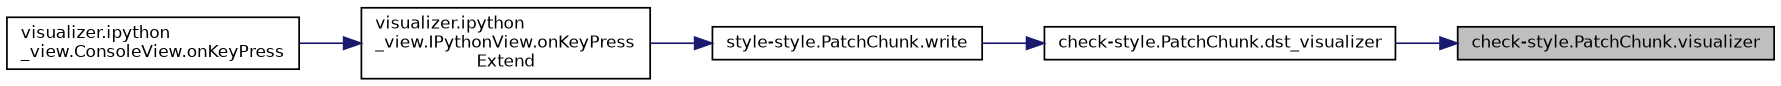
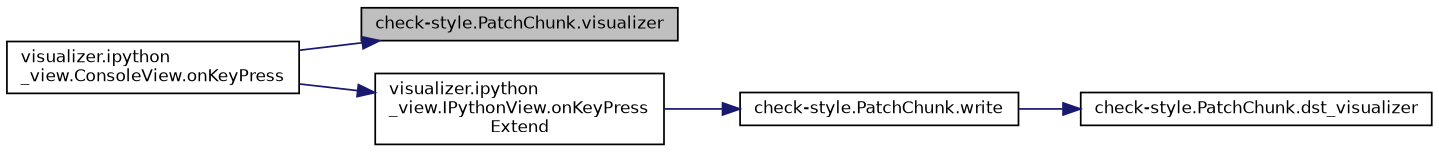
(847, 43) -> (879, 109)
(1418, 43) -> (331, 46)
